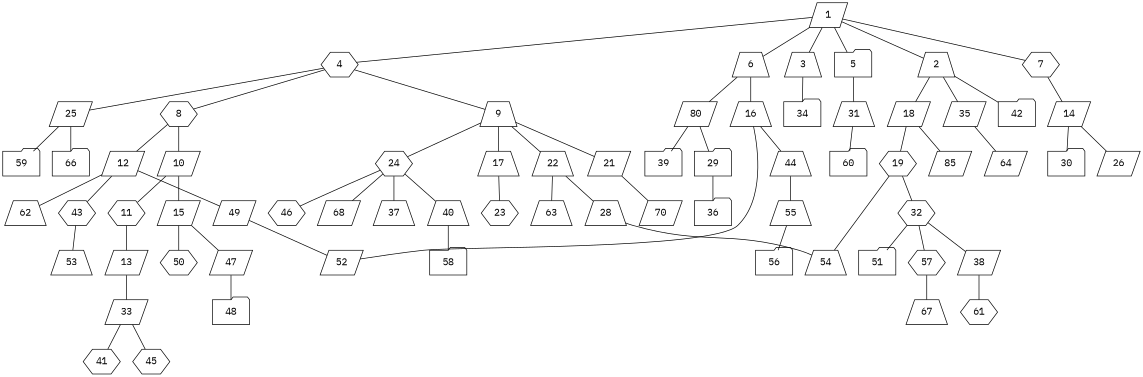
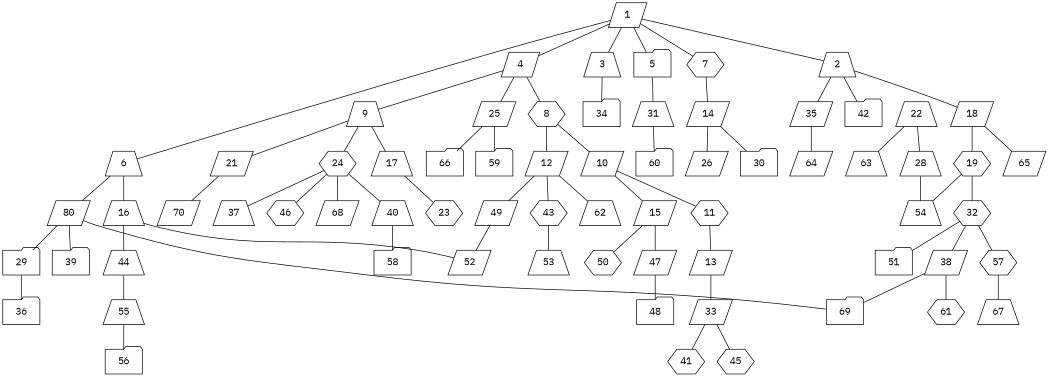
(340, 65) -> (520, 65)
(526, 139) -> none
(950, 164) -> (1024, 164)
none -> (845, 312)
